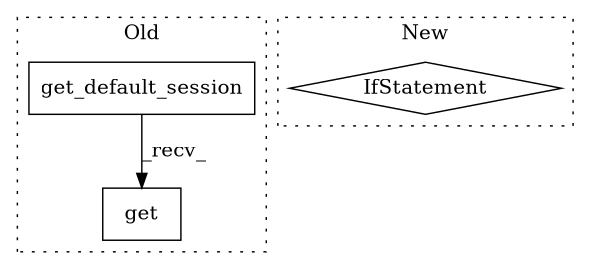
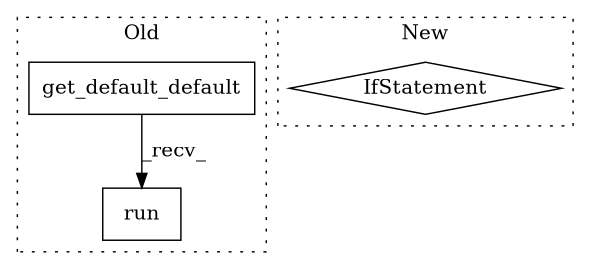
(142, 88) -> (142, 88)
(142, 214) -> (142, 214)
